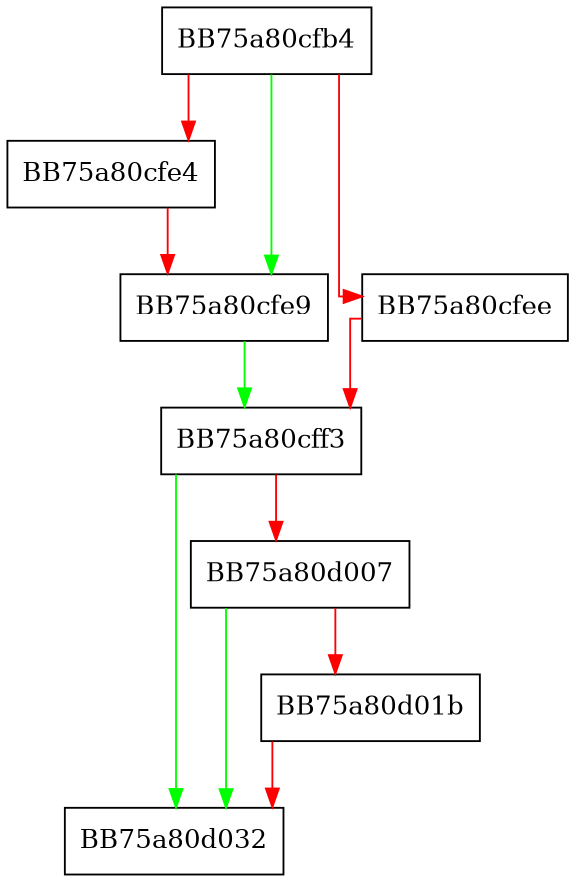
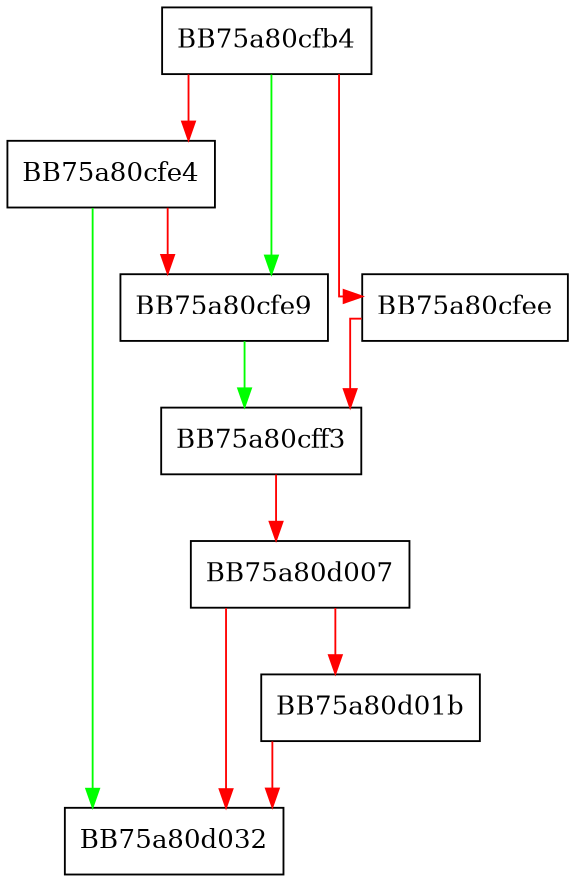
(176, 632) -> (93, 498)
(226, 699) -> (226, 699)
